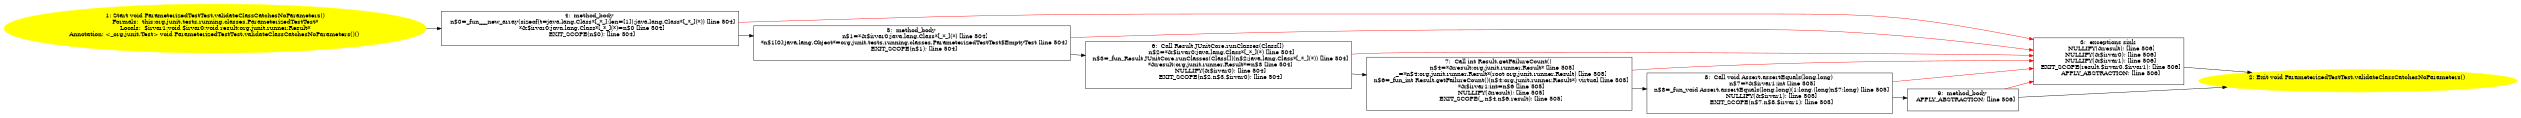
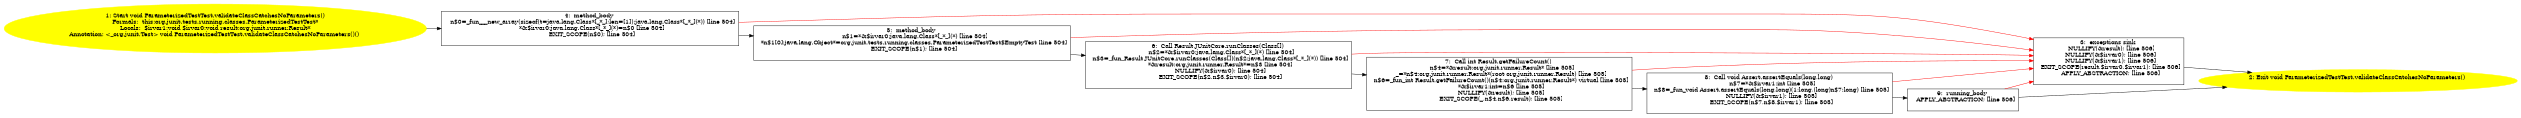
(1963, 100) -> (1963, 100)
